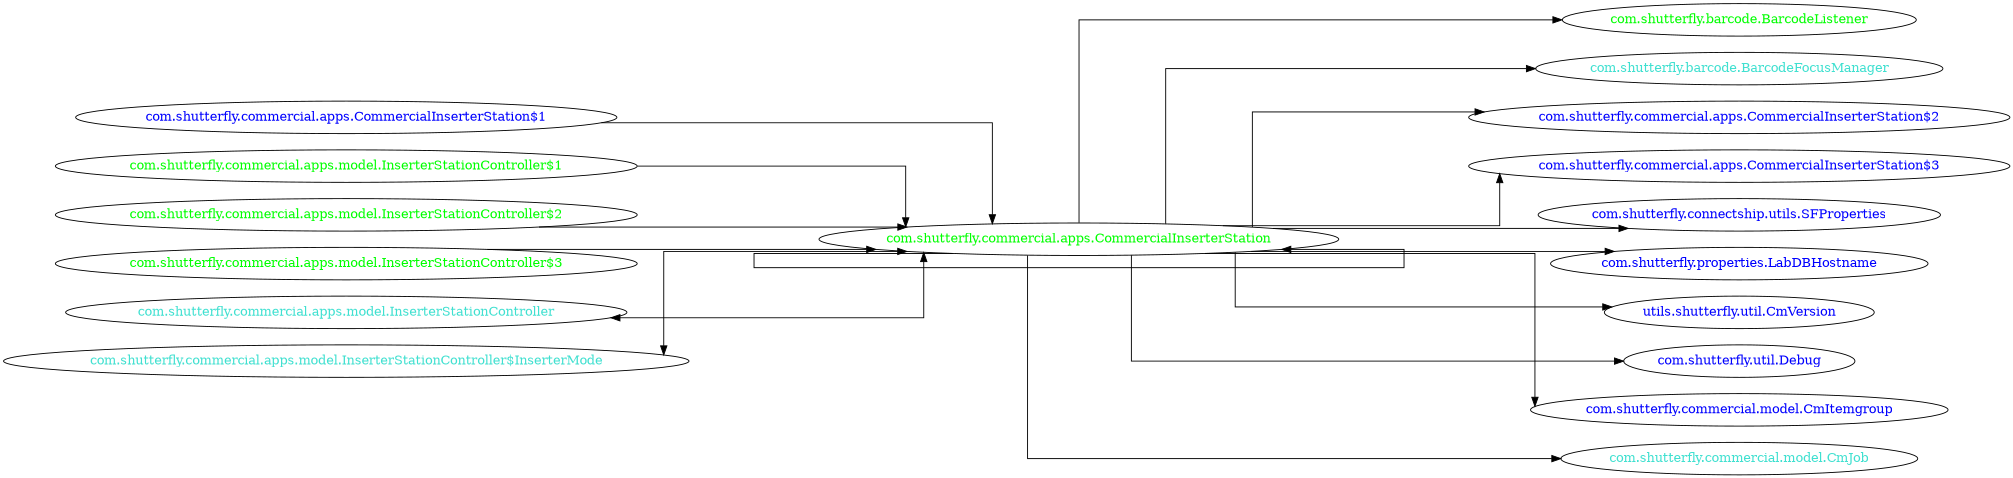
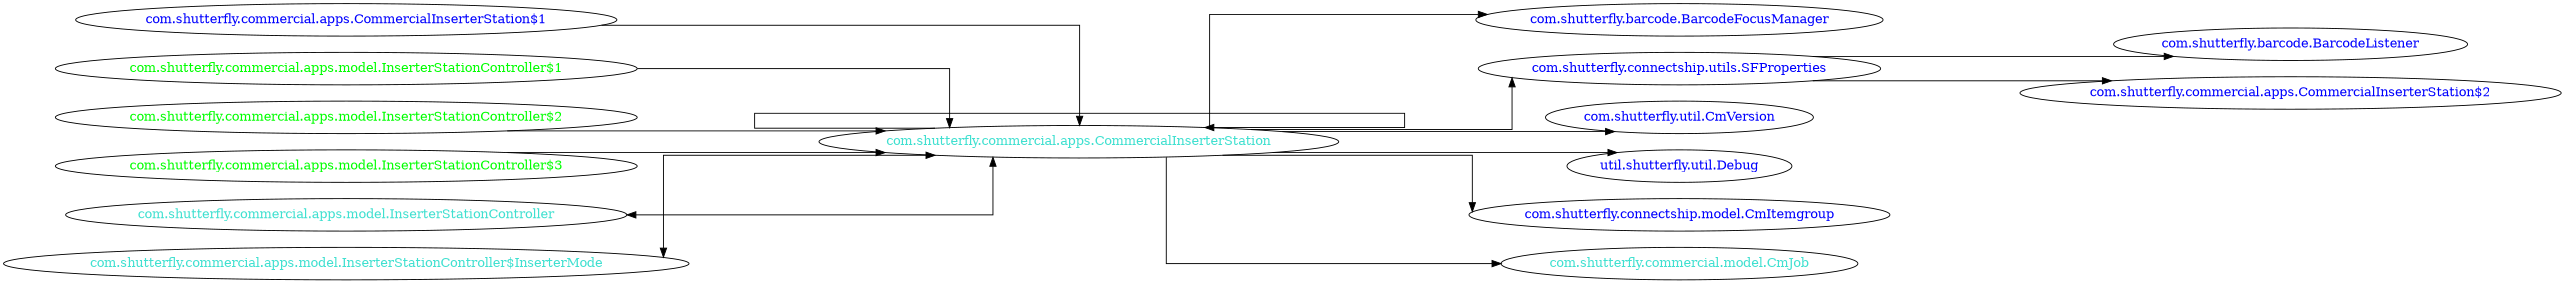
(1214, 20) -> (1989, 56)
(1739, 20) -> (2291, 44)
(1739, 69) -> (1679, 20)
(1306, 112) -> (1958, 81)
(1739, 166) -> none
(1079, 239) -> (1079, 142)
(1739, 264) -> none
(1739, 312) -> (1679, 117)
(1739, 361) -> (1679, 166)
(1739, 410) -> (1679, 215)
